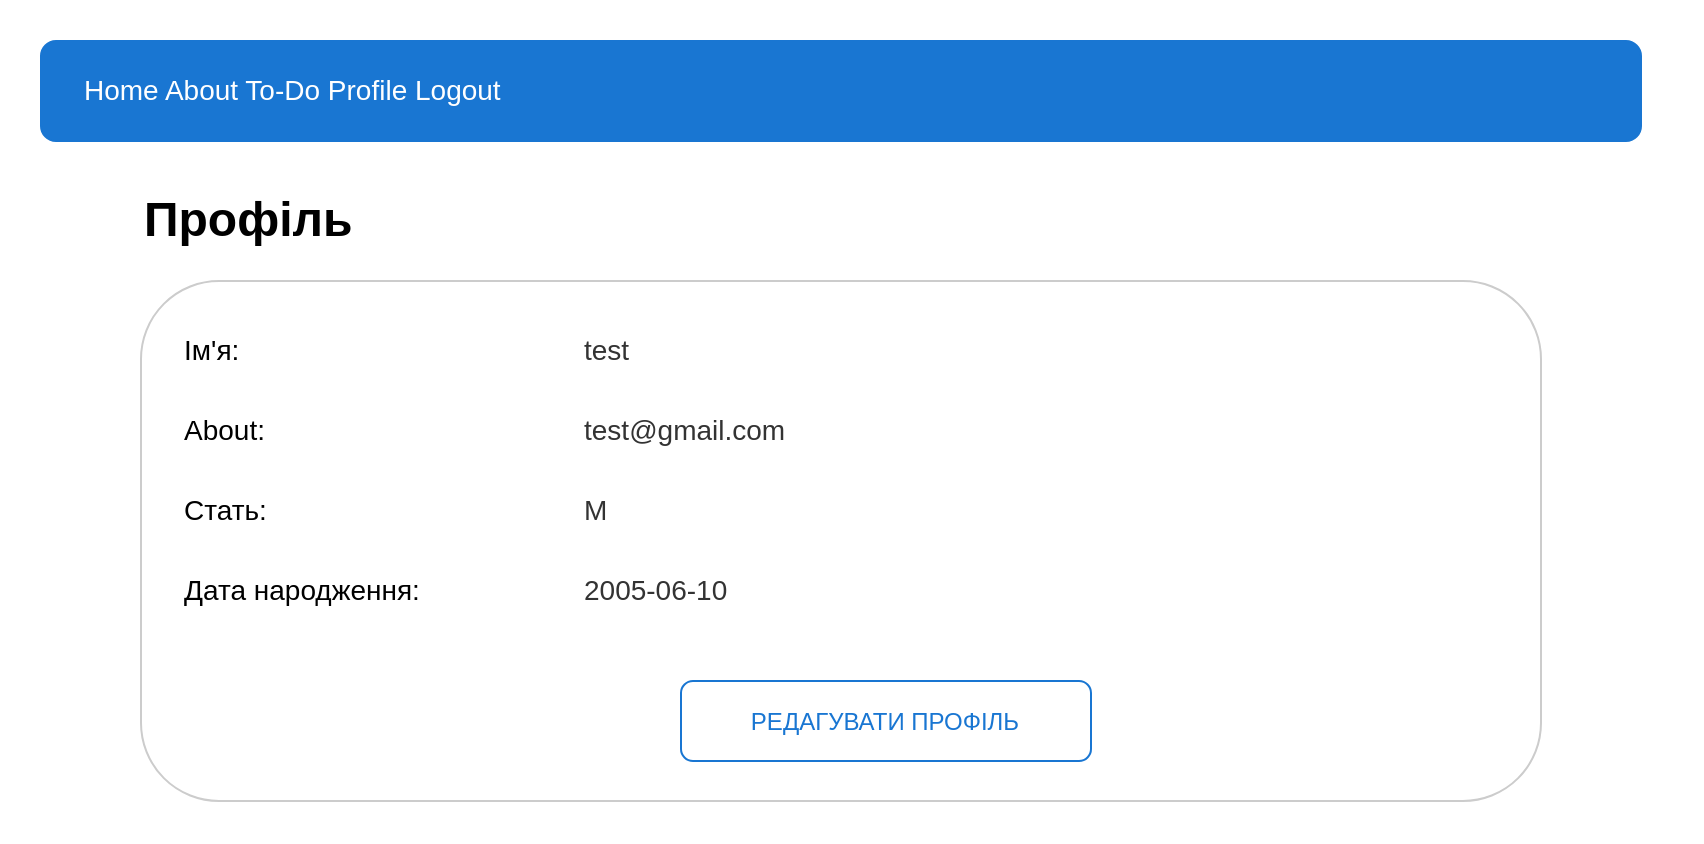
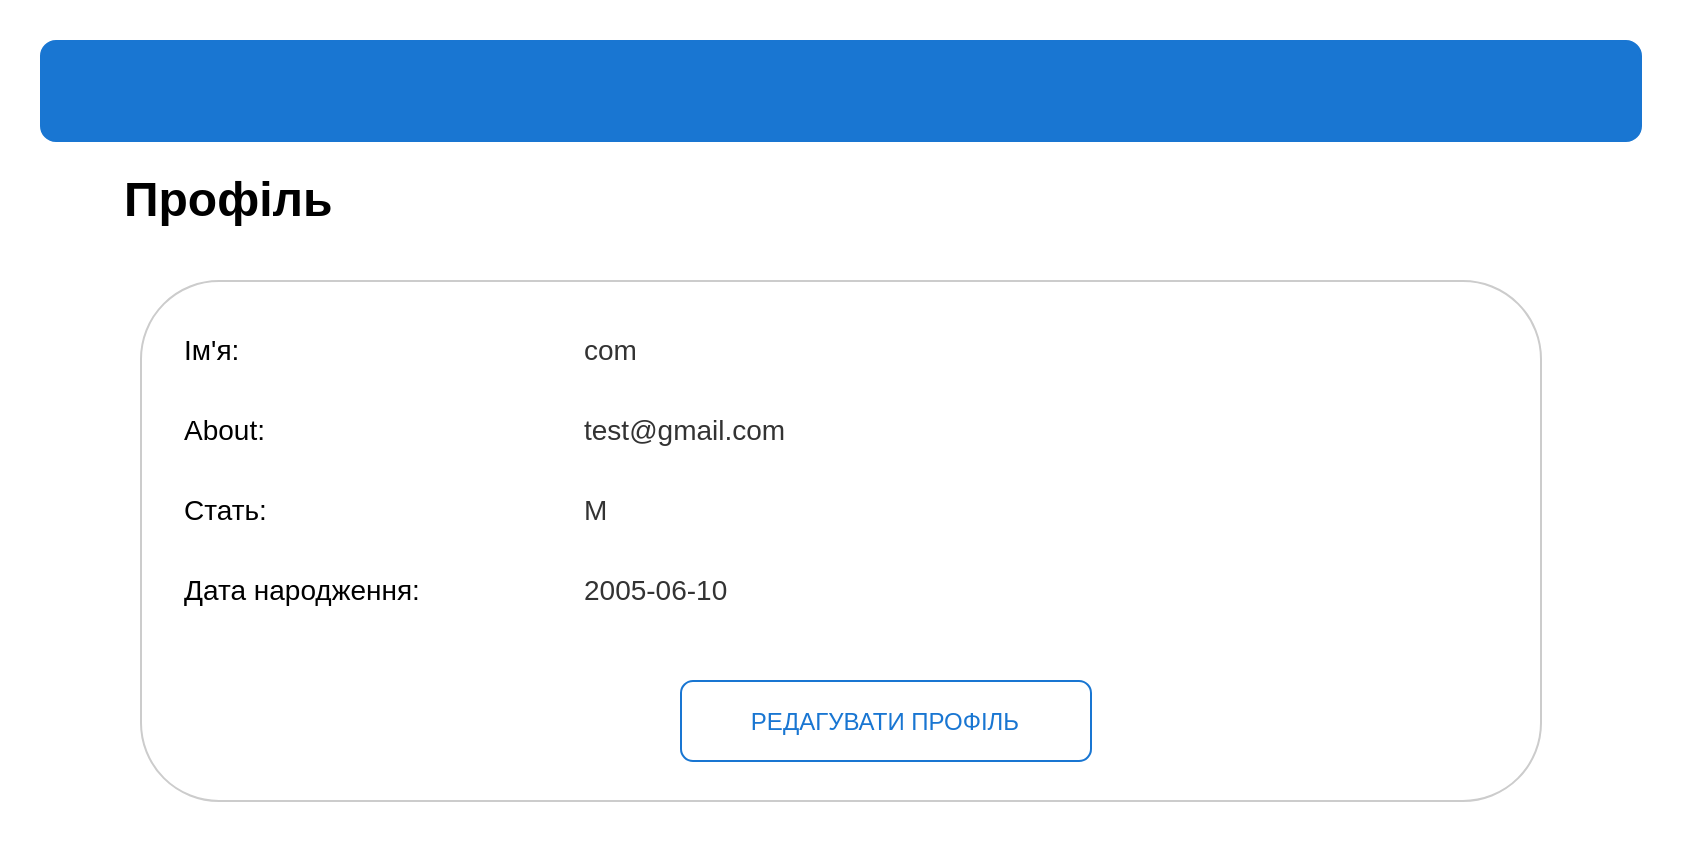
(841, 91) -> none
(901, 221) -> (881, 201)
(616, 351) -> (609, 351)
